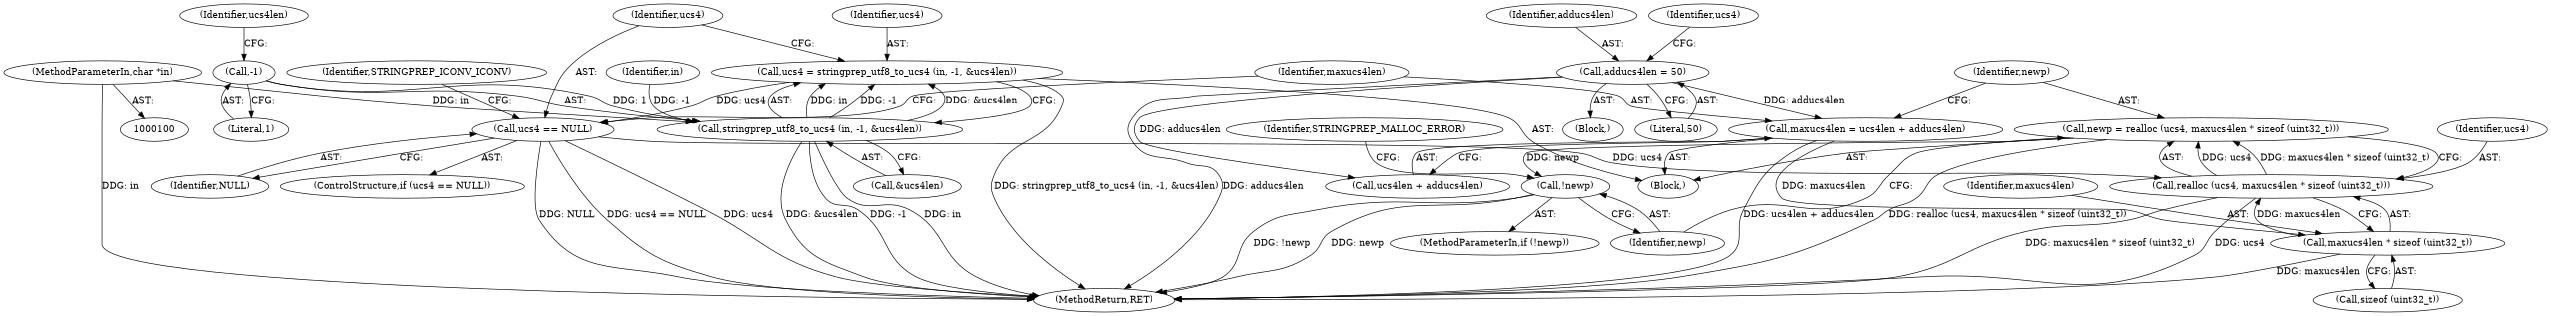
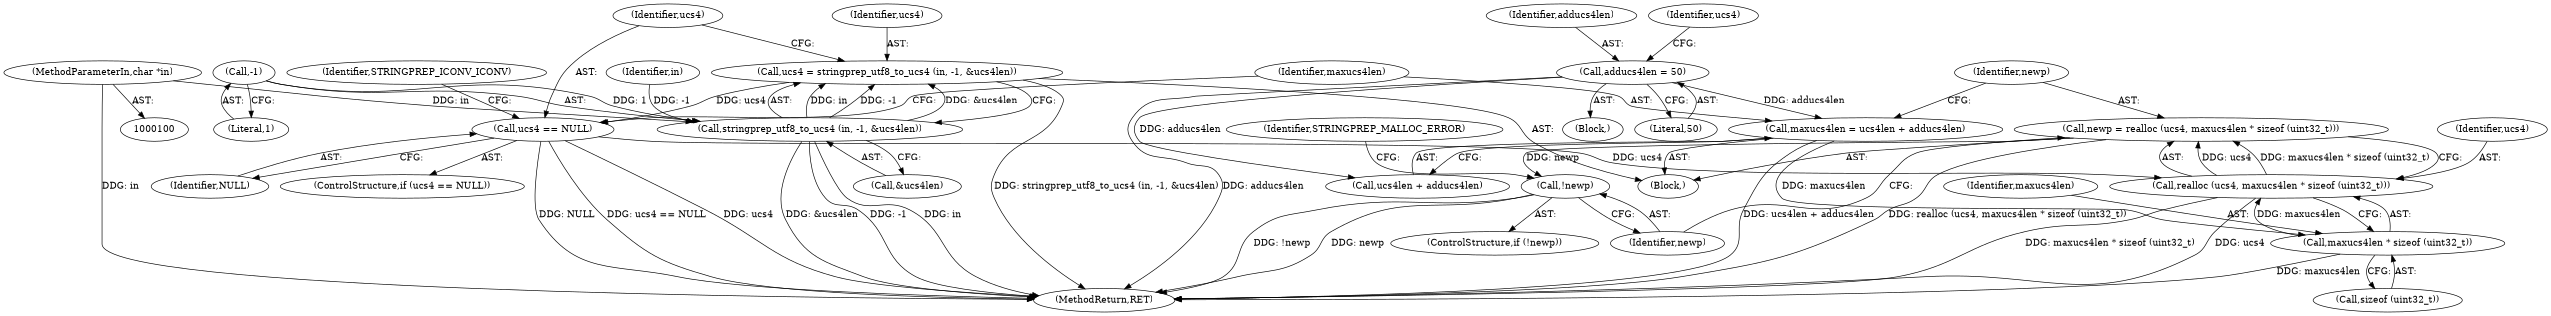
(244, 16) -> none
(1495, 243) -> (1495, 243)
